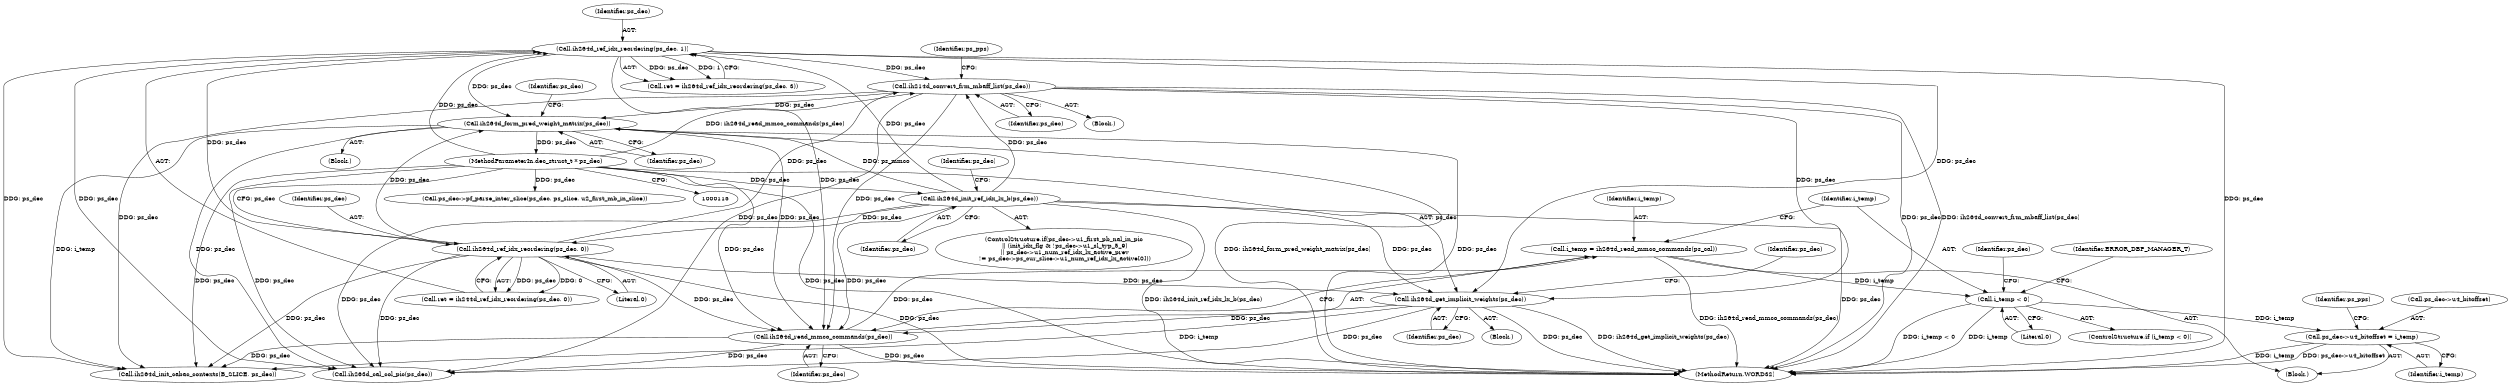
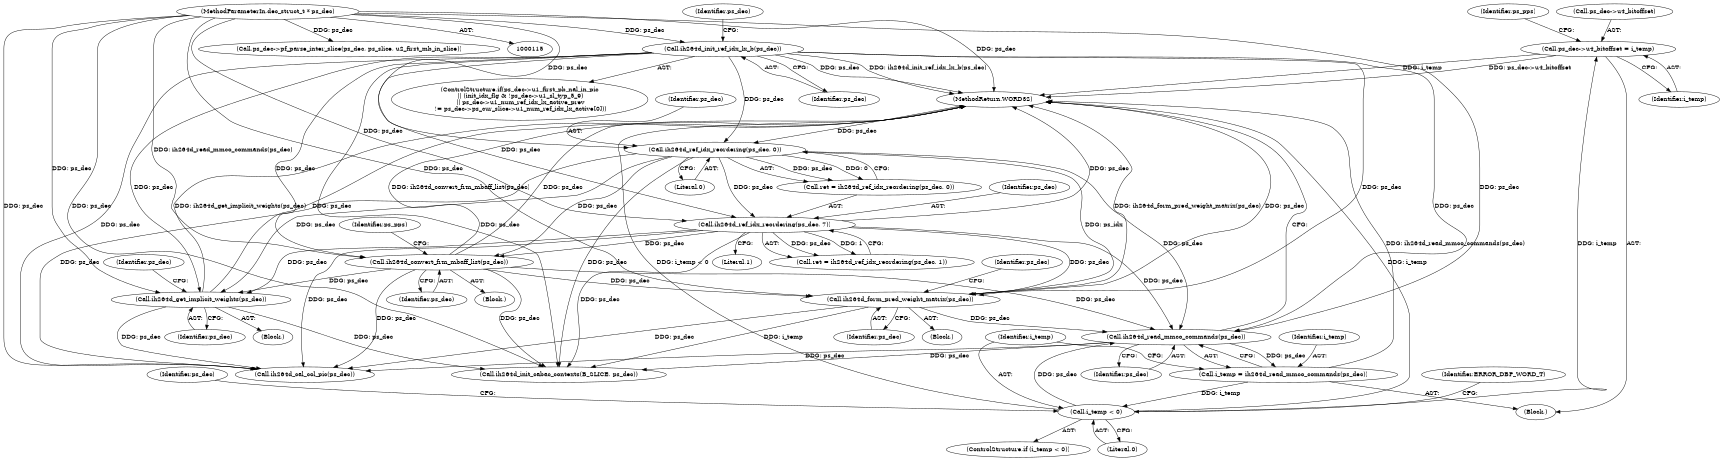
(623, 49) -> (765, 225)
(723, 87) -> (872, 262)
(961, 87) -> (439, 262)
(537, 141) -> (465, 175)
(886, 161) -> (1382, 187)
none -> (334, 170)
(410, 180) -> (1104, 225)
(661, 180) -> (468, 30)
(256, 199) -> (568, 68)
(1438, 218) -> (72, 169)
(1634, 249) -> (1283, 375)
(2132, 249) -> (1494, 375)
none -> (737, 262)
(497, 300) -> (879, 187)
(1152, 320) -> (1043, 362)
(1199, 337) -> (374, 337)
(904, 356) -> (1301, 225)
(1107, 367) -> (855, 125)
(382, 375) -> (305, 375)
